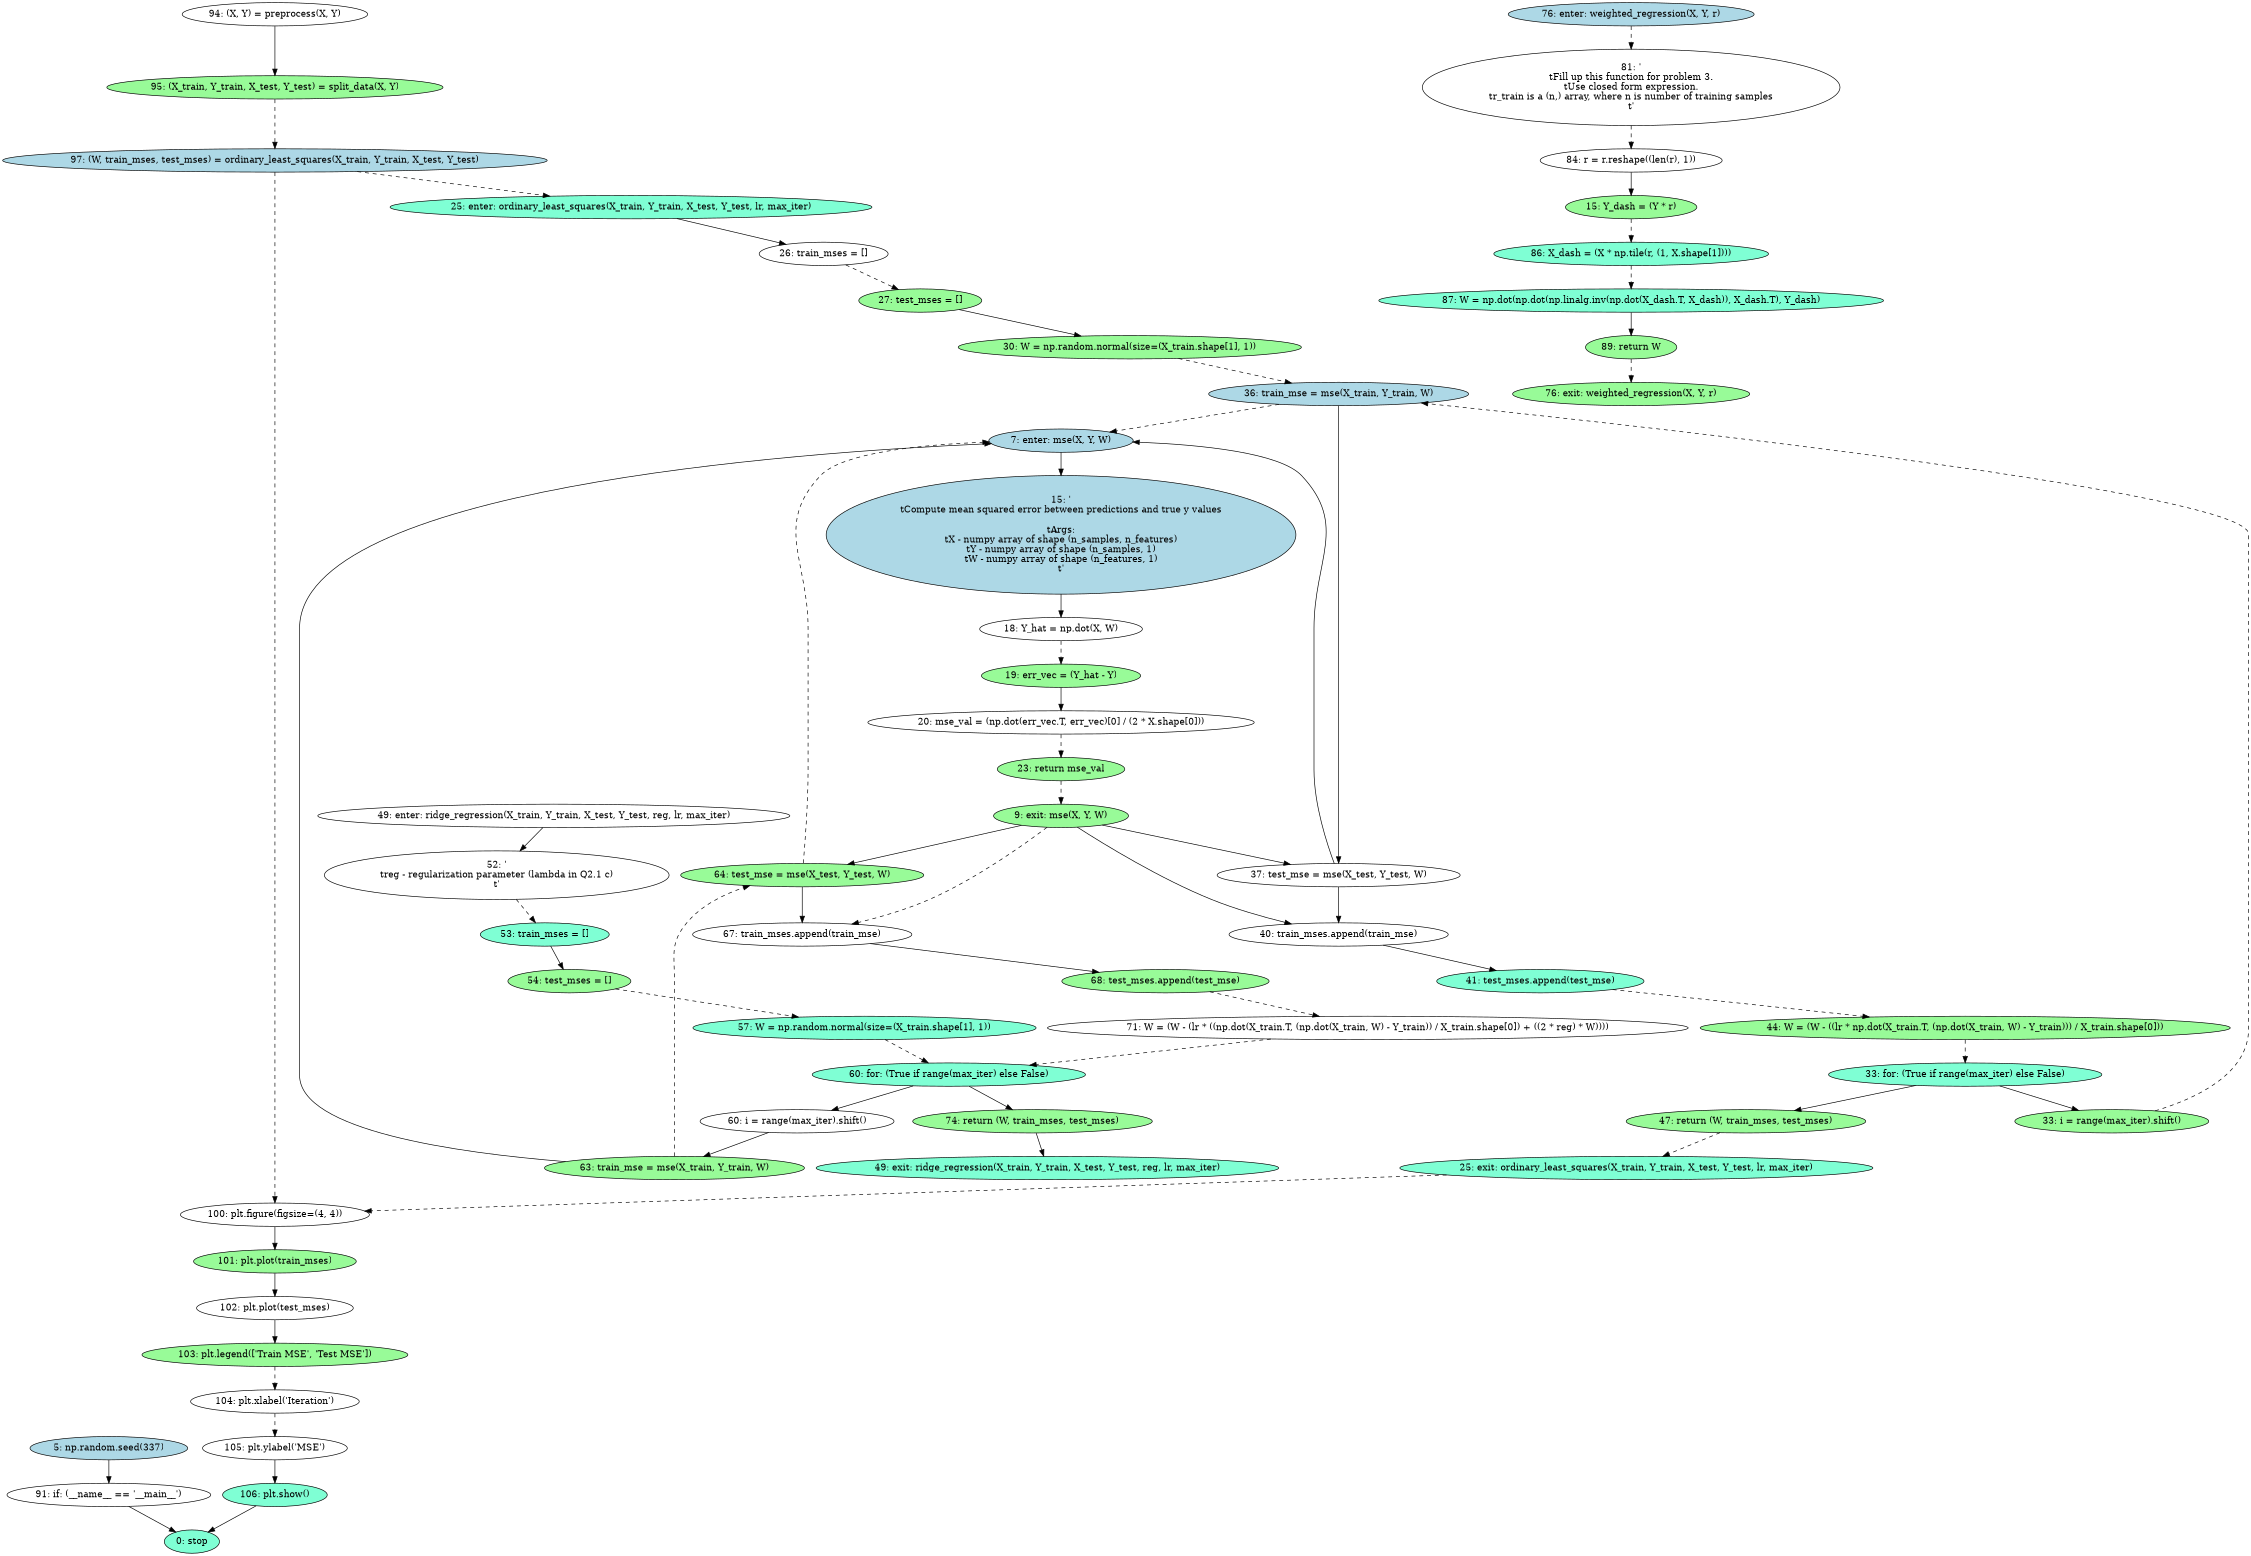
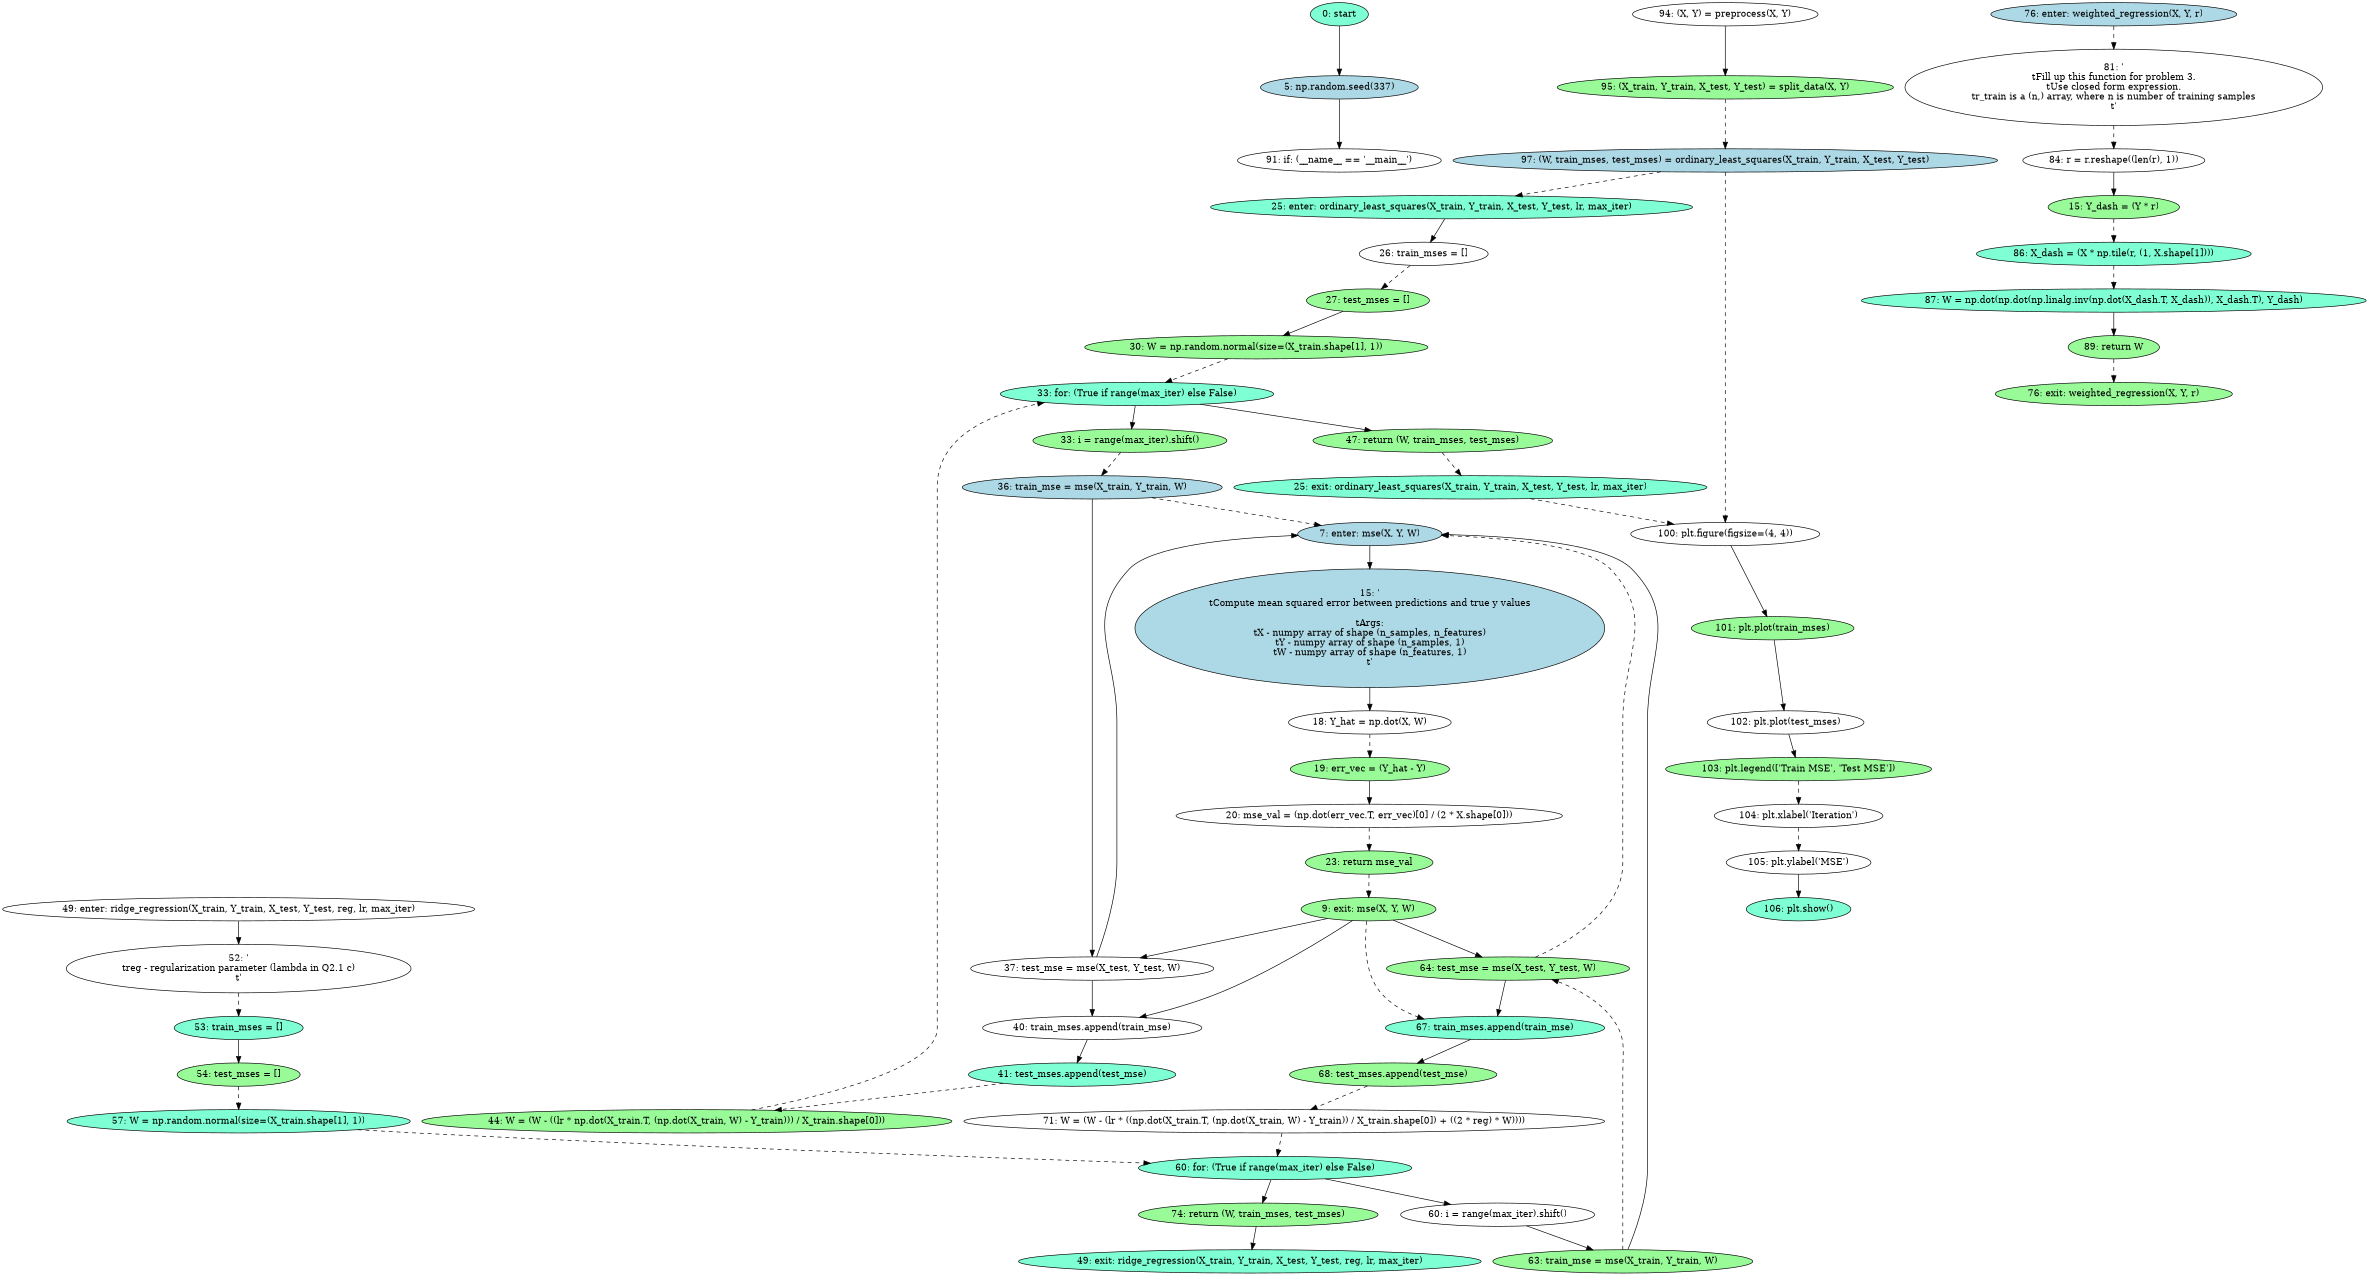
none -> (1339, 14)
(1232, 370) -> (1200, 369)
(802, 935) -> (1495, 1028)
(192, 1542) -> none
